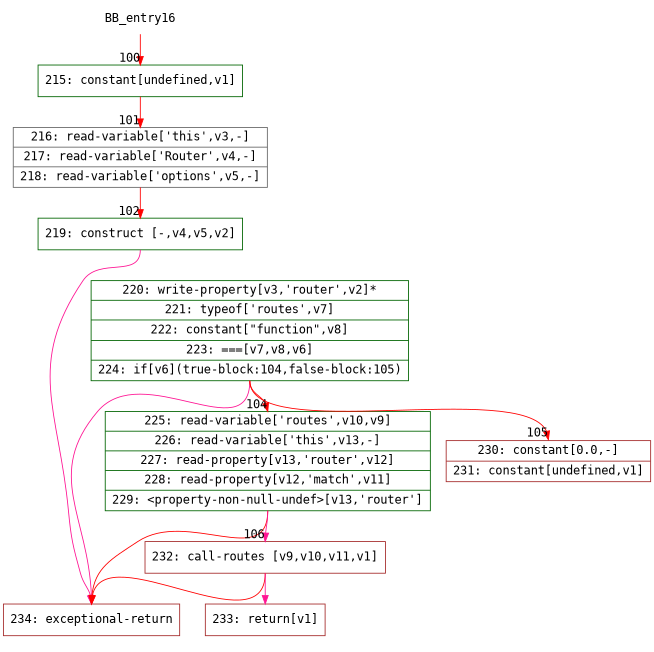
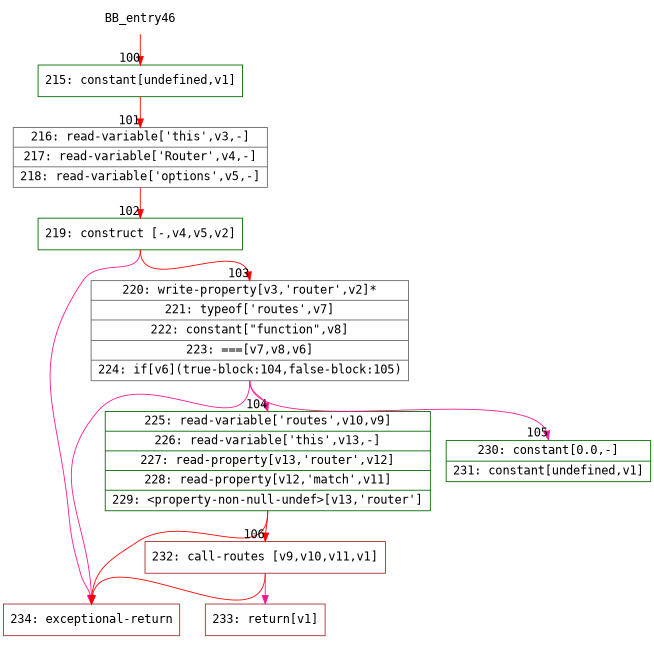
(140, 19) -> (140, 19)
none -> (191, 266)
(250, 331) -> (250, 331)
(256, 393) -> (256, 393)
(395, 410) -> (395, 410)
(548, 461) -> (548, 461)
(267, 522) -> (267, 522)
